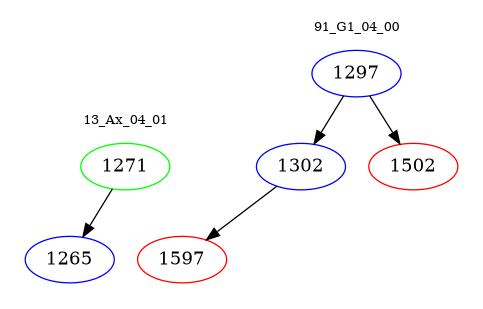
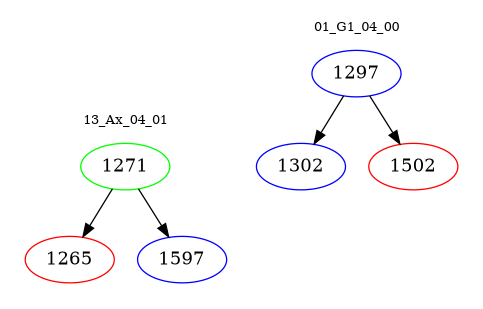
(357, 28) -> (357, 28)
(247, 209) -> (150, 207)
(70, 260) -> (70, 260)
(182, 260) -> (182, 260)
